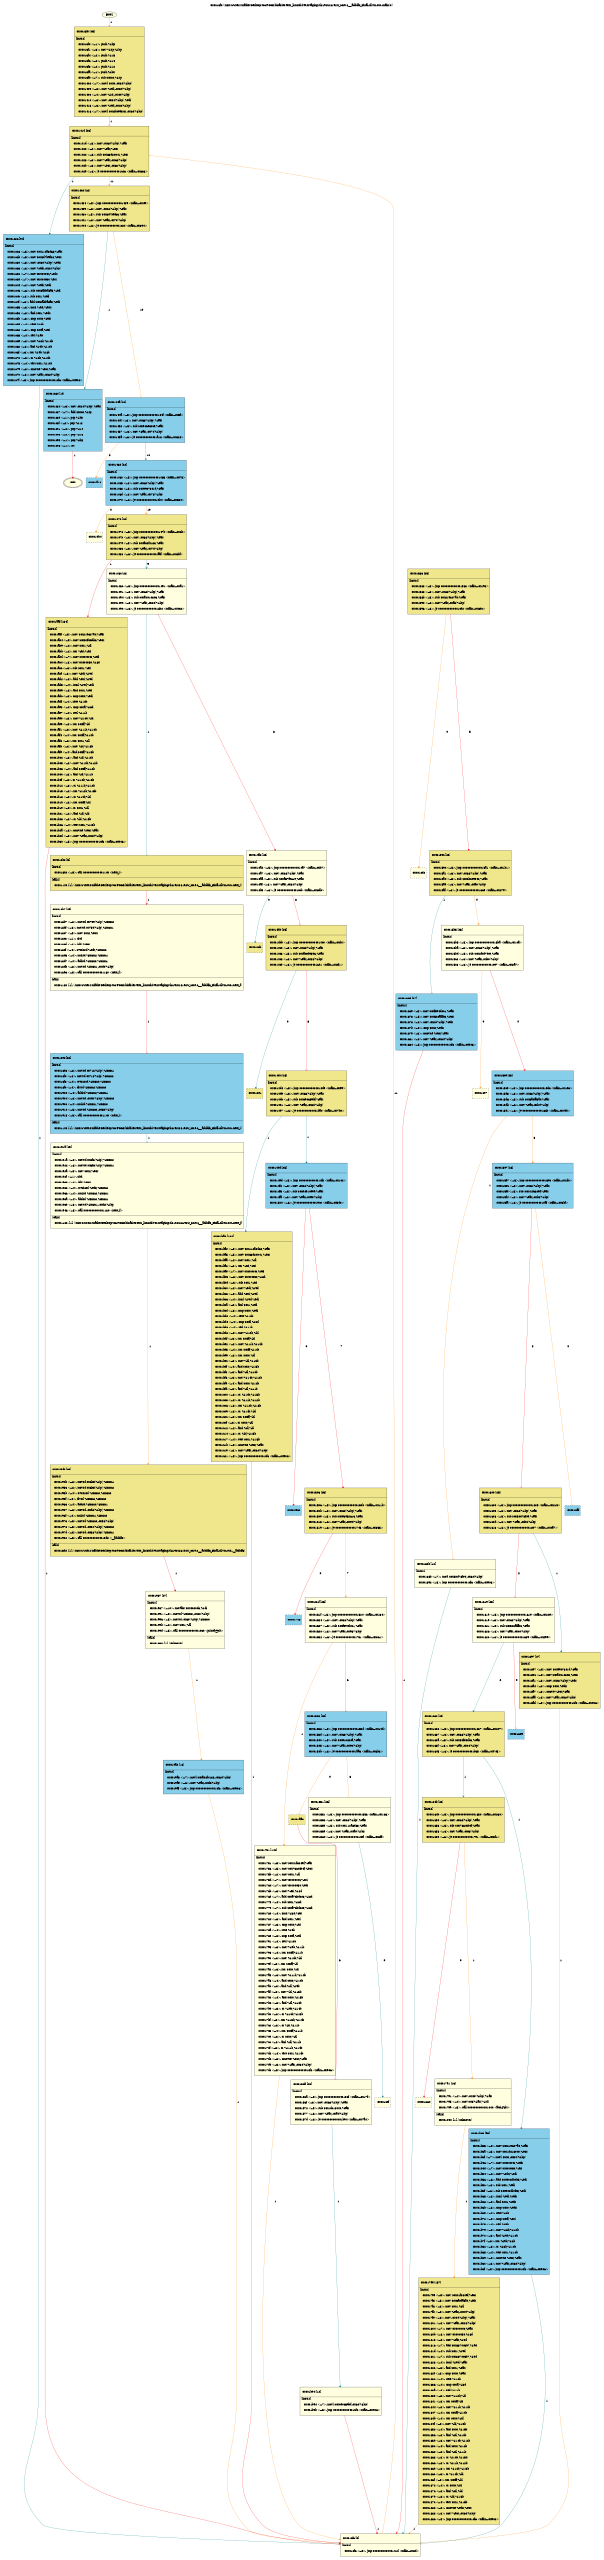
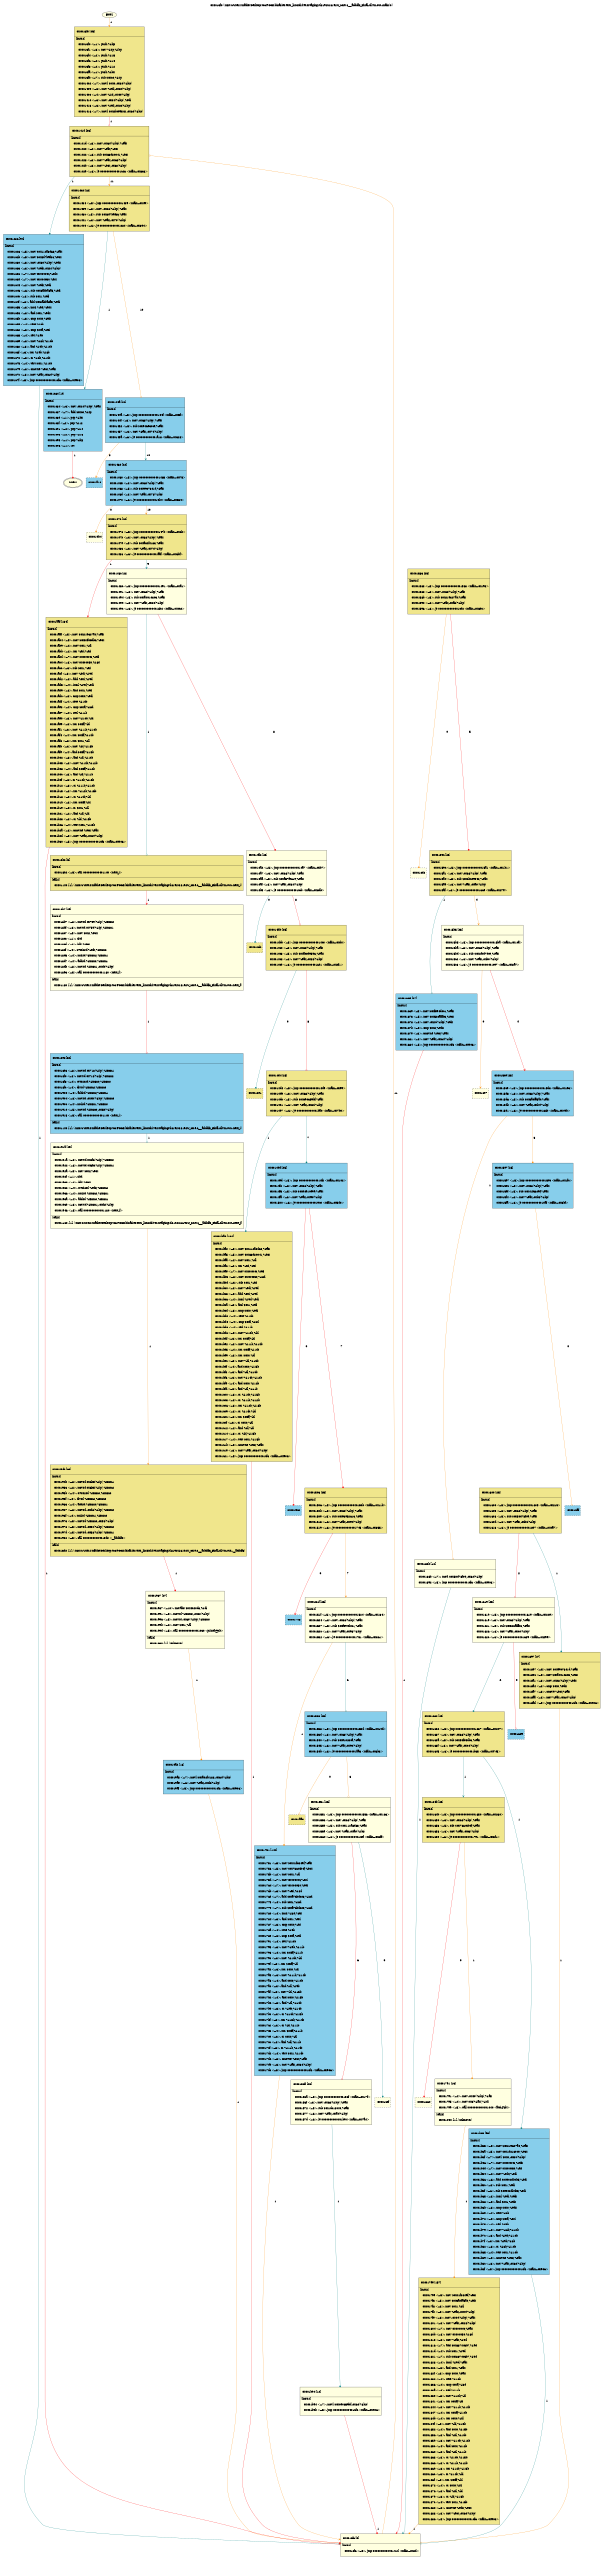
(73, 483) -> (73, 483)
(527, 1347) -> none
(338, 1937) -> (356, 1961)
(295, 1961) -> (295, 1961)
